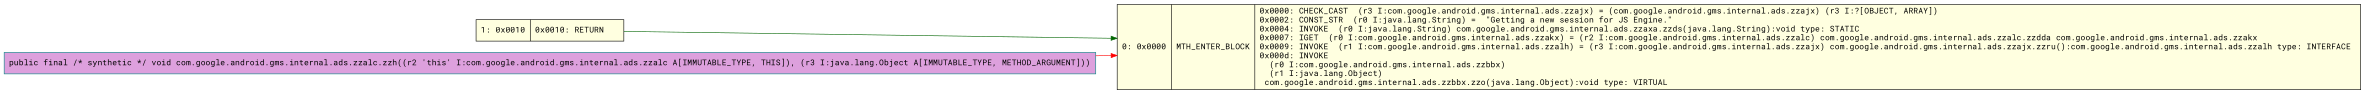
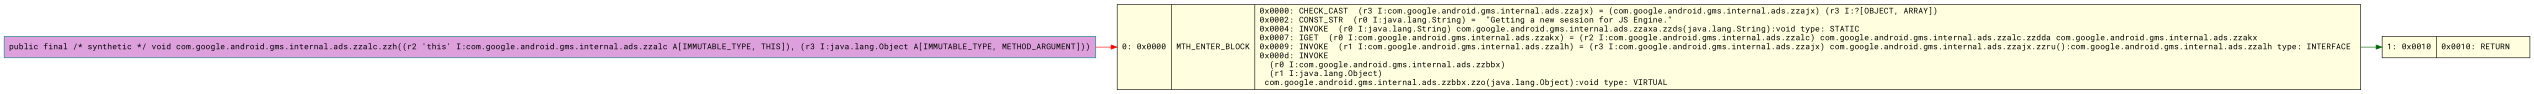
(867, 35) -> (2368, 47)
